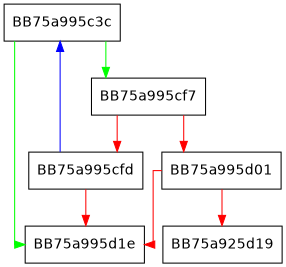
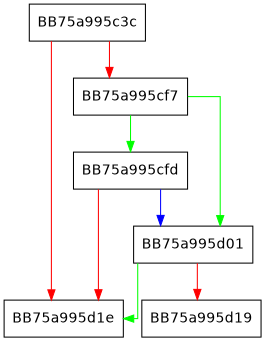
(106, 54) -> (109, 54)
(60, 102) -> (161, 202)
(117, 128) -> (131, 128)
(184, 128) -> (220, 140)
(15, 143) -> (51, 165)
(153, 204) -> (138, 293)
(223, 245) -> (201, 319)
